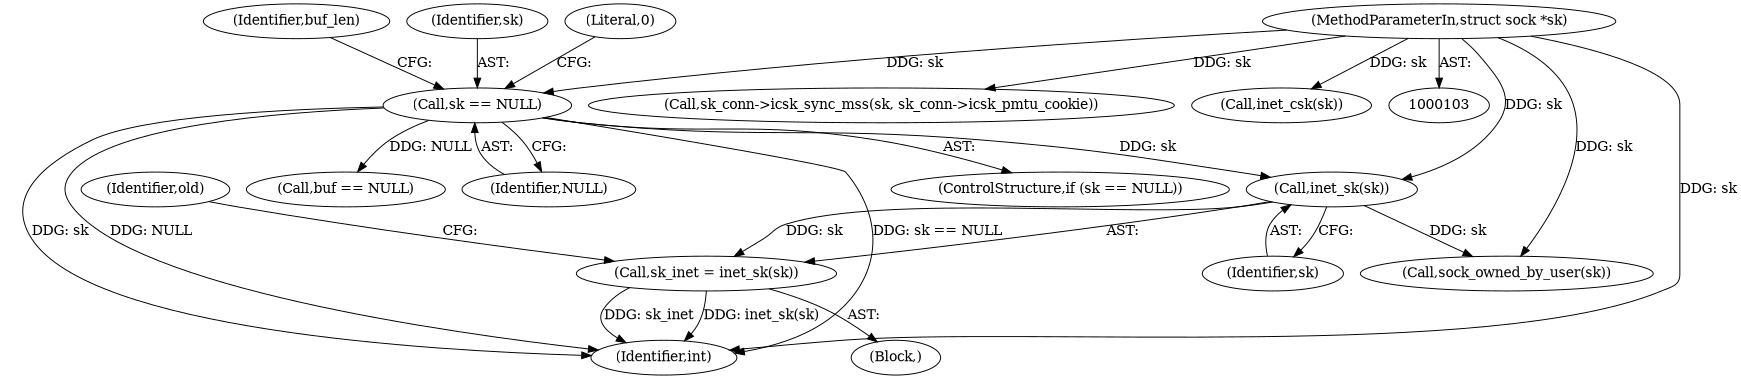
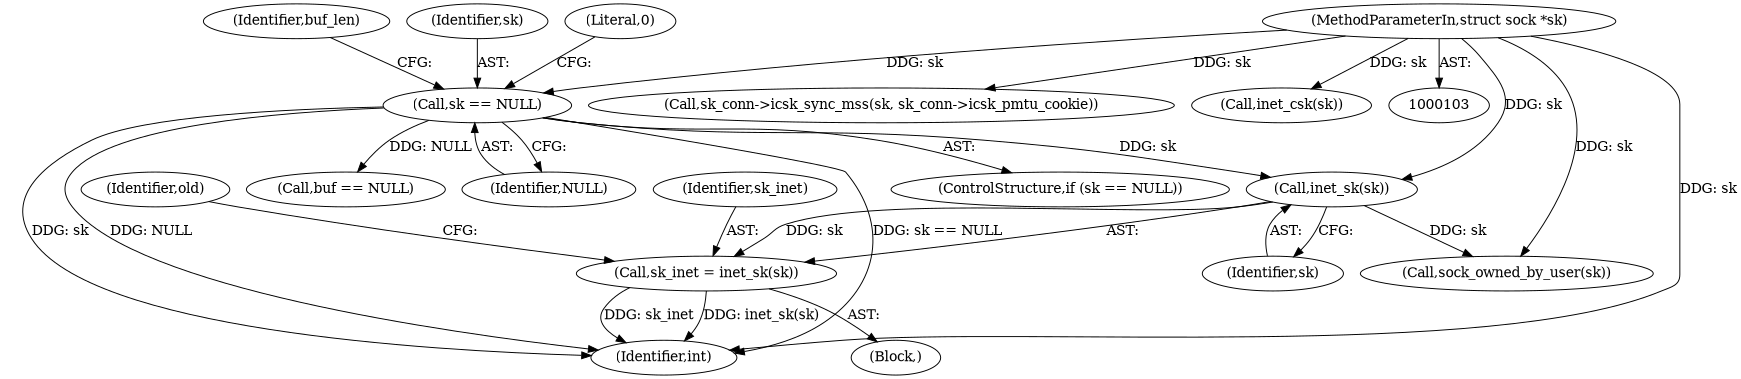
none -> (745, 189)
